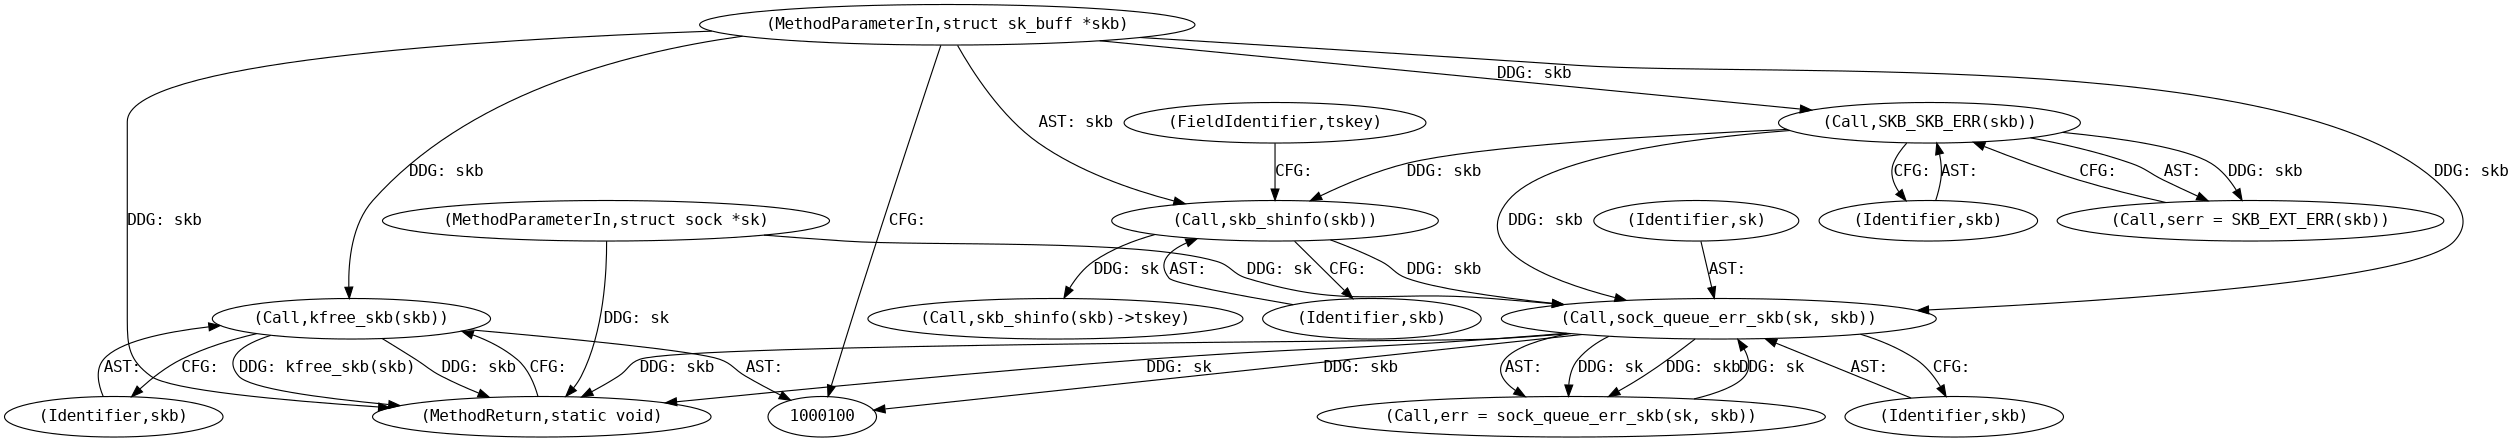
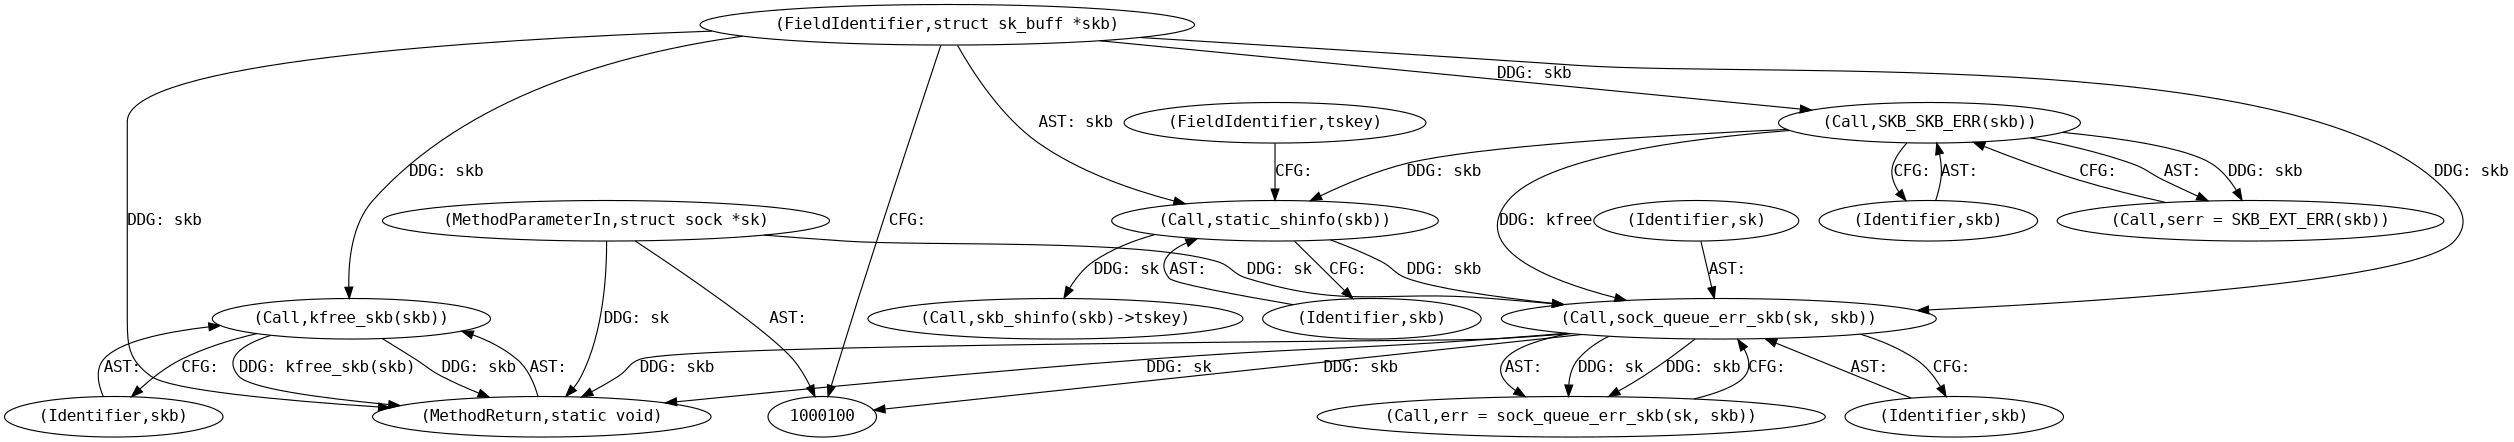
(947, 25) -> (947, 25)
(1275, 221) -> (1275, 221)
(1546, 221) -> (1546, 221)
(630, 345) -> (730, 306)
(553, 368) -> (553, 368)
(1772, 368) -> (1772, 368)
